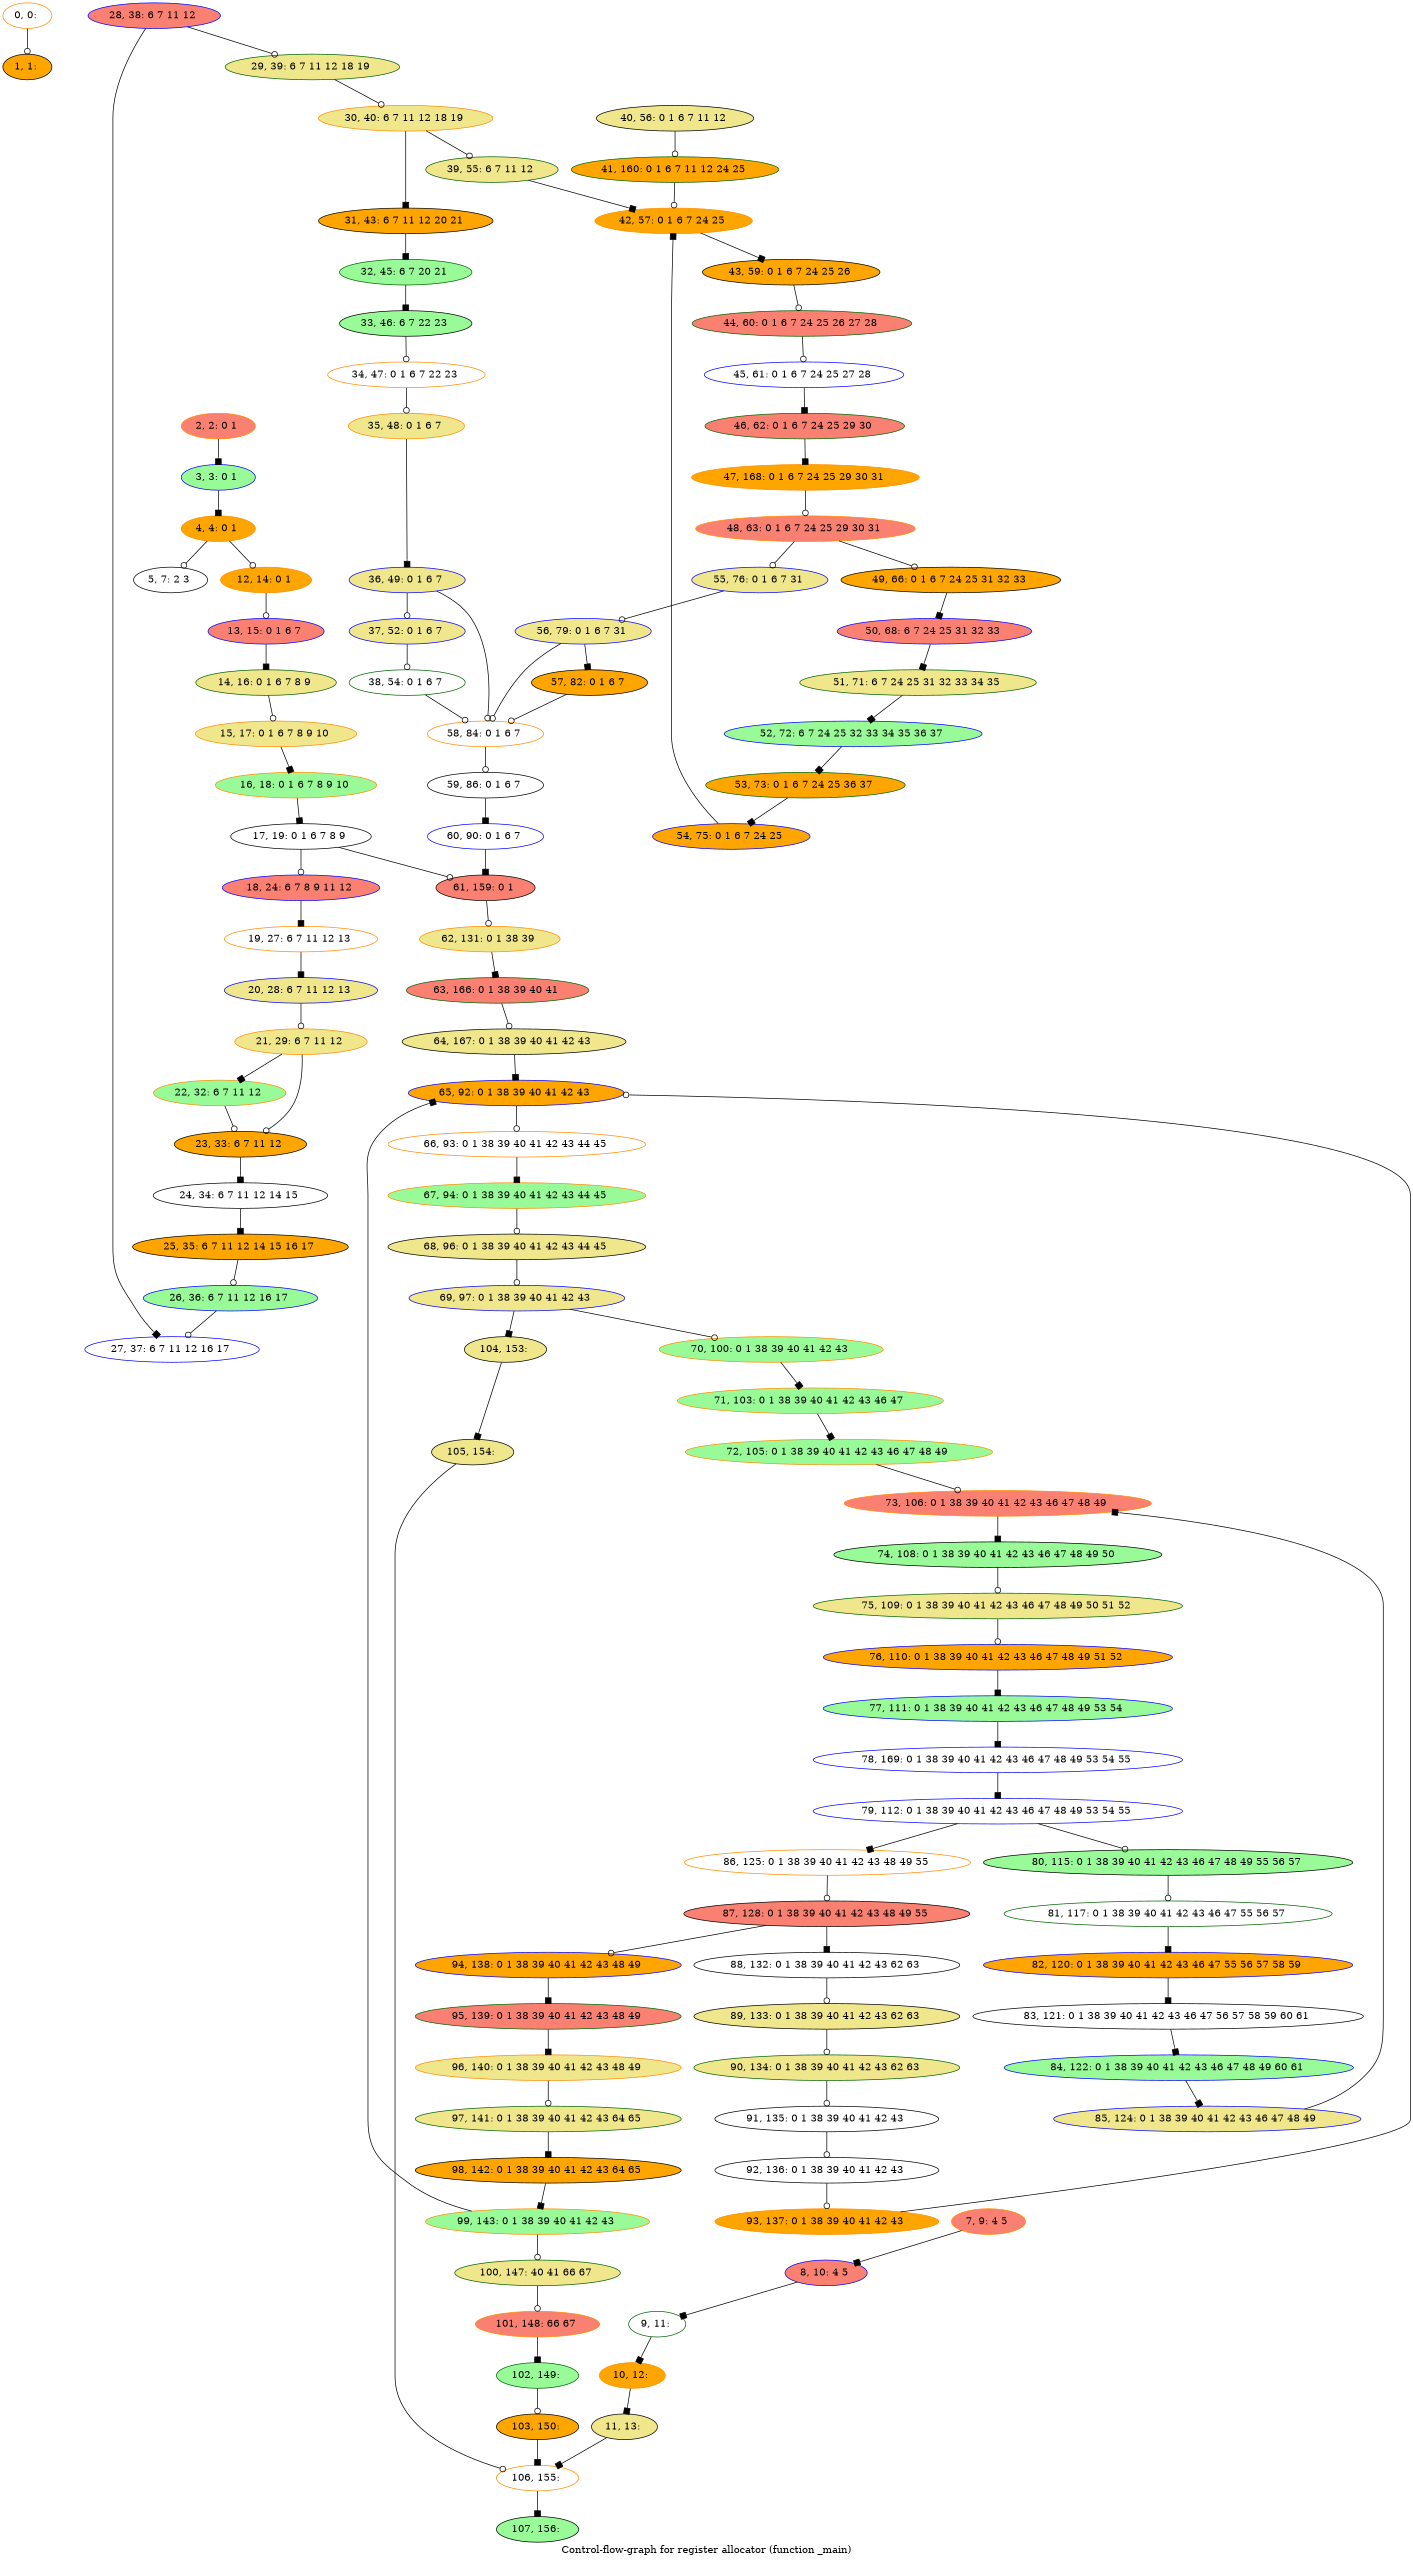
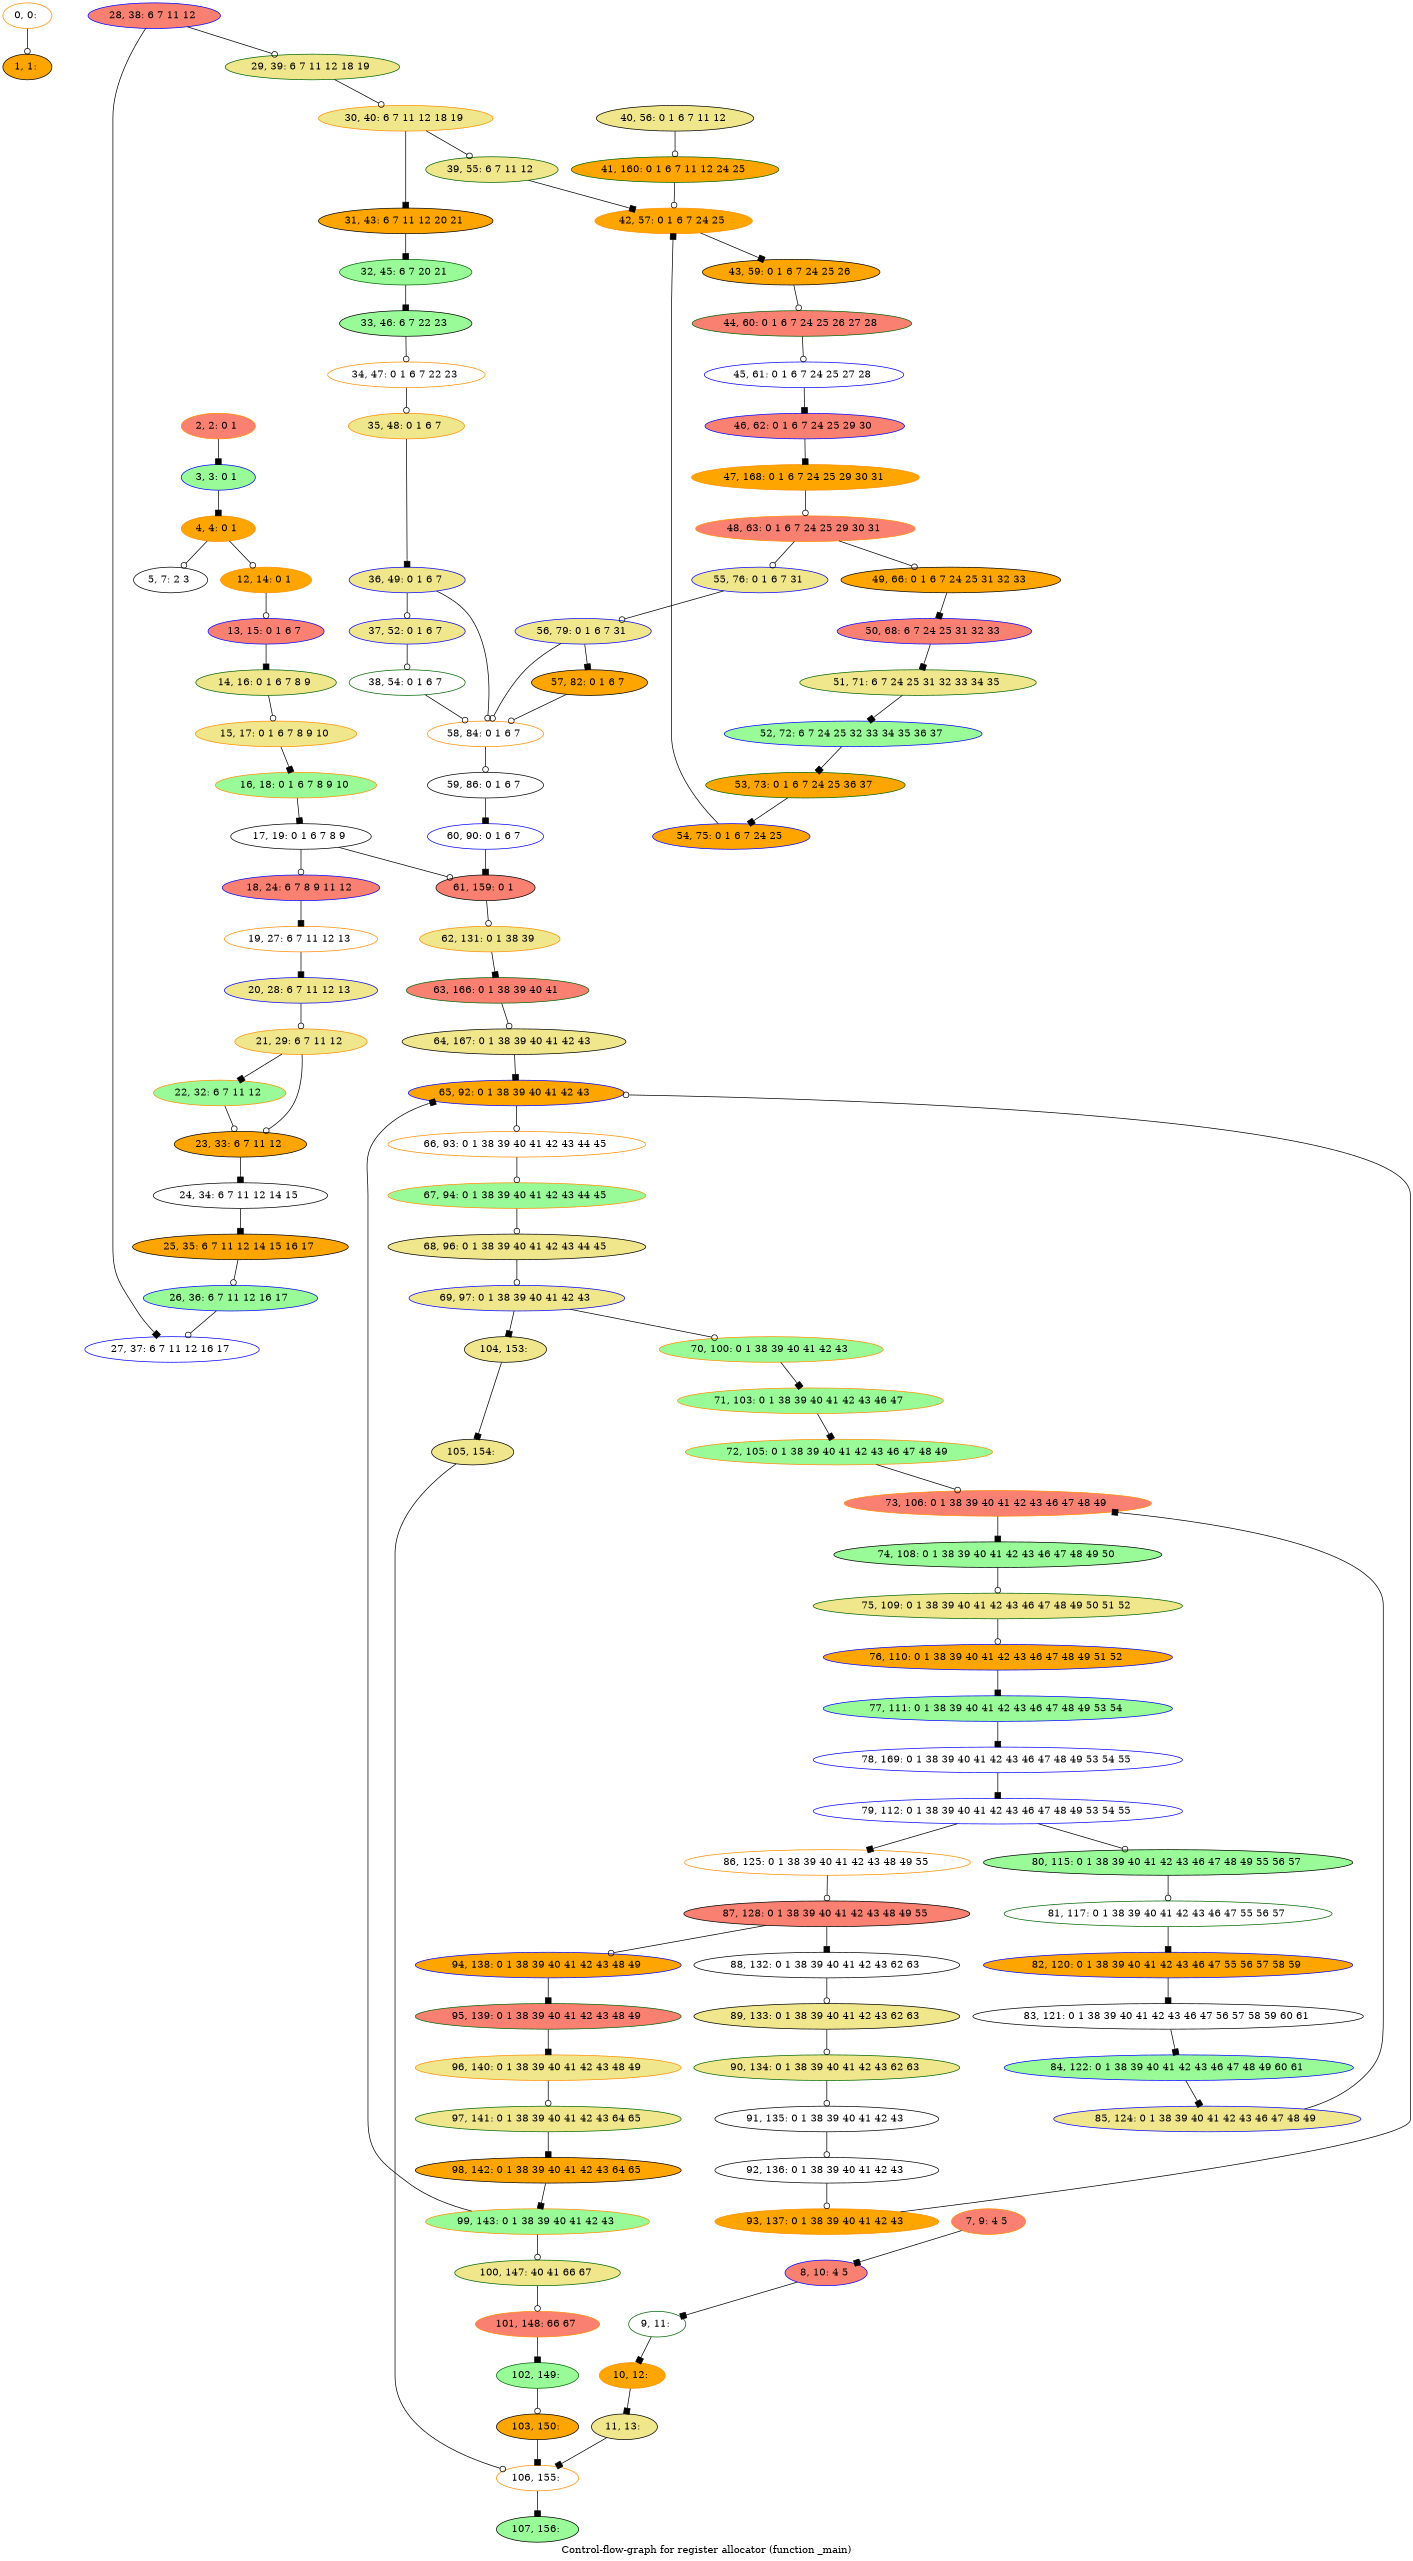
(805, 426) -> (805, 426)
(517, 1166) -> (517, 1167)
